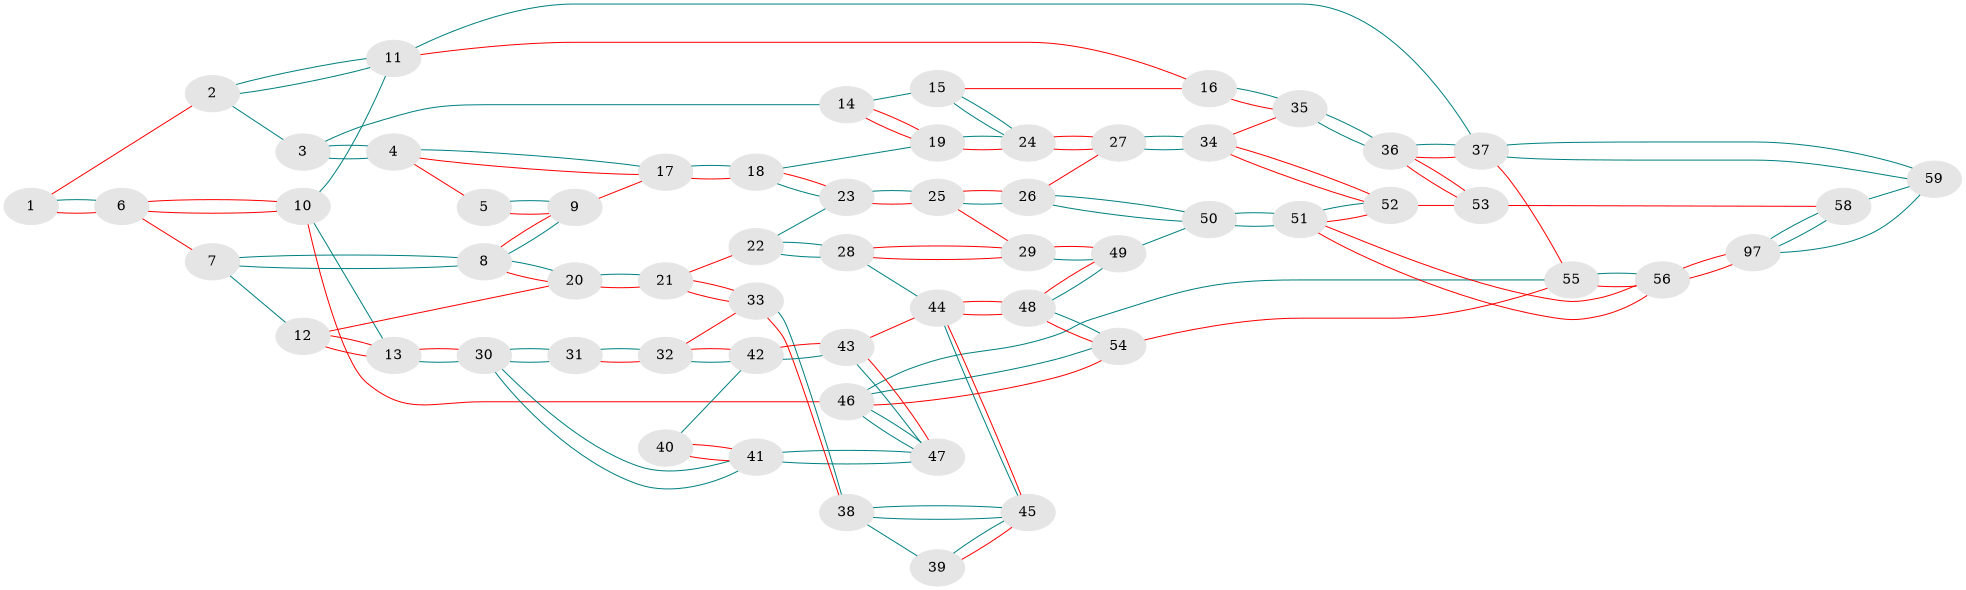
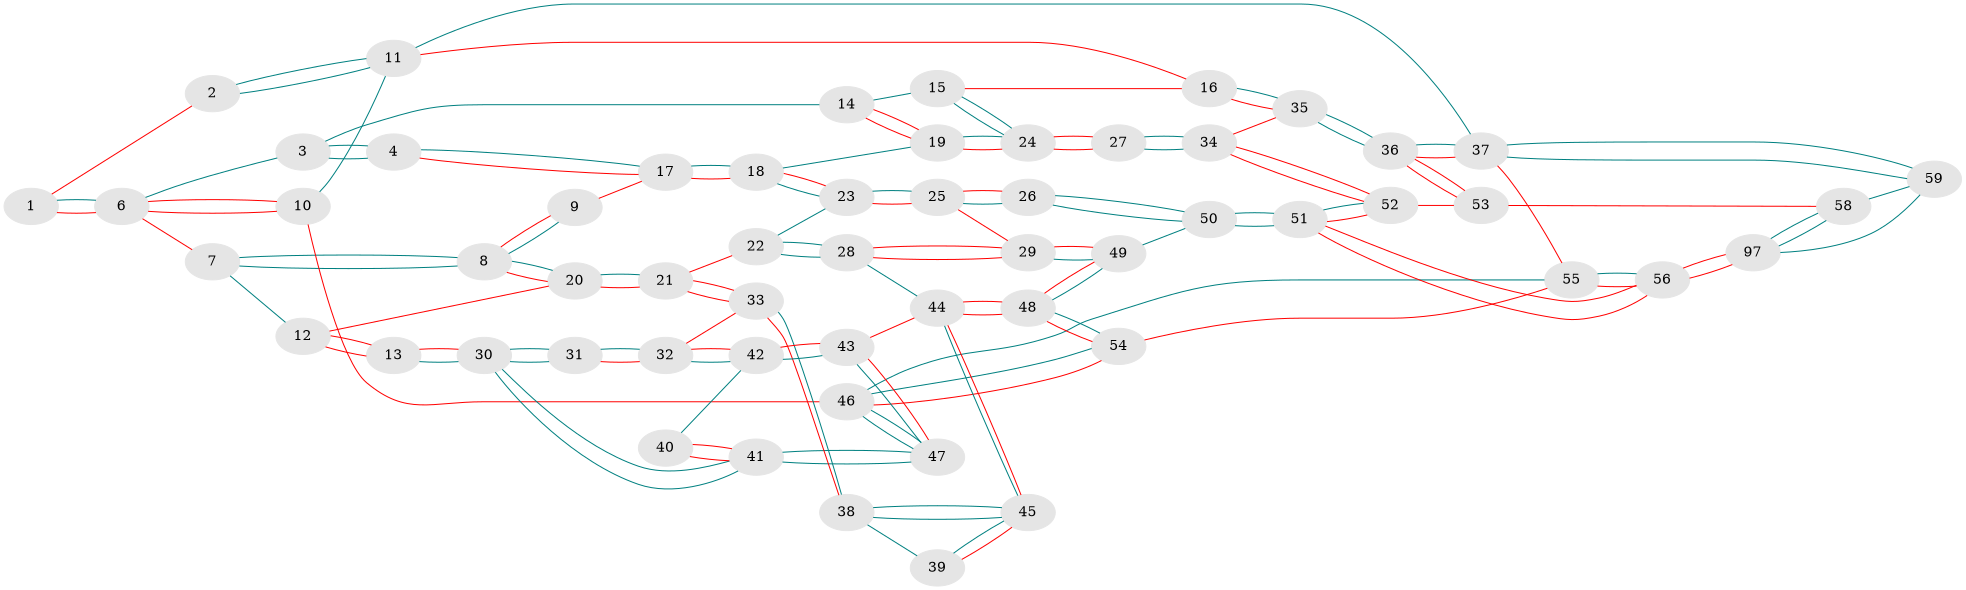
(258, 123) -> (211, 176)
(1073, 170) -> none
(484, 207) -> none
(348, 281) -> none
